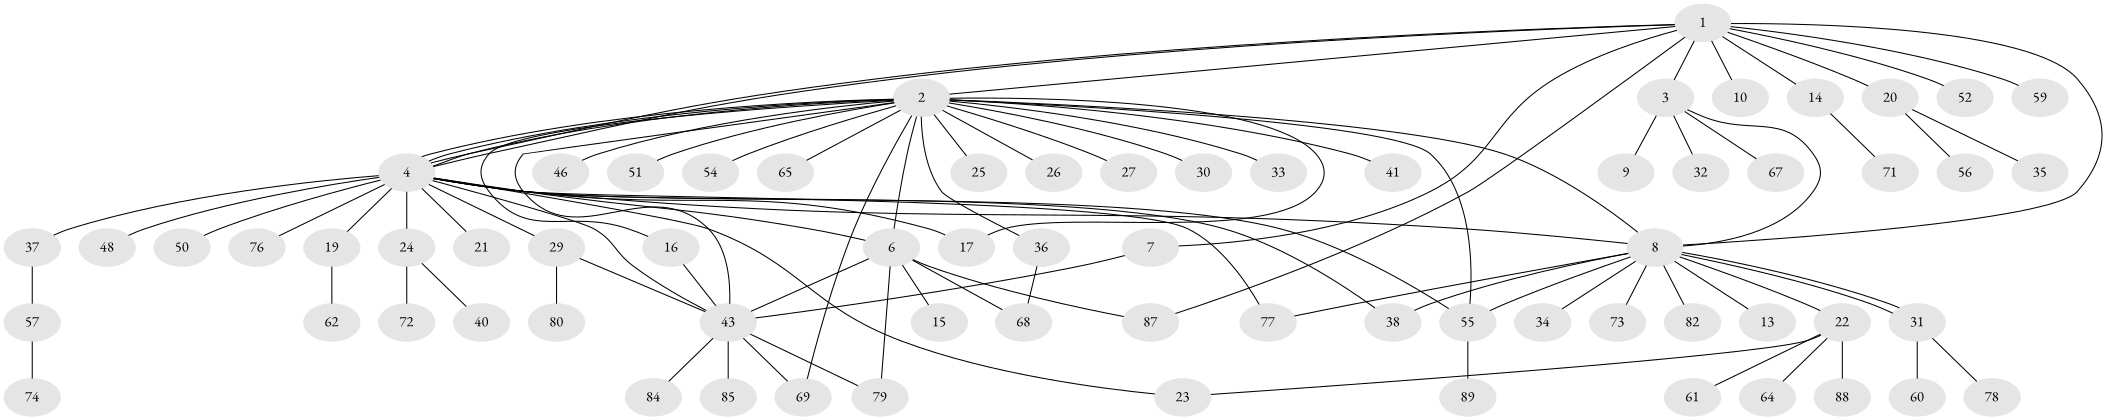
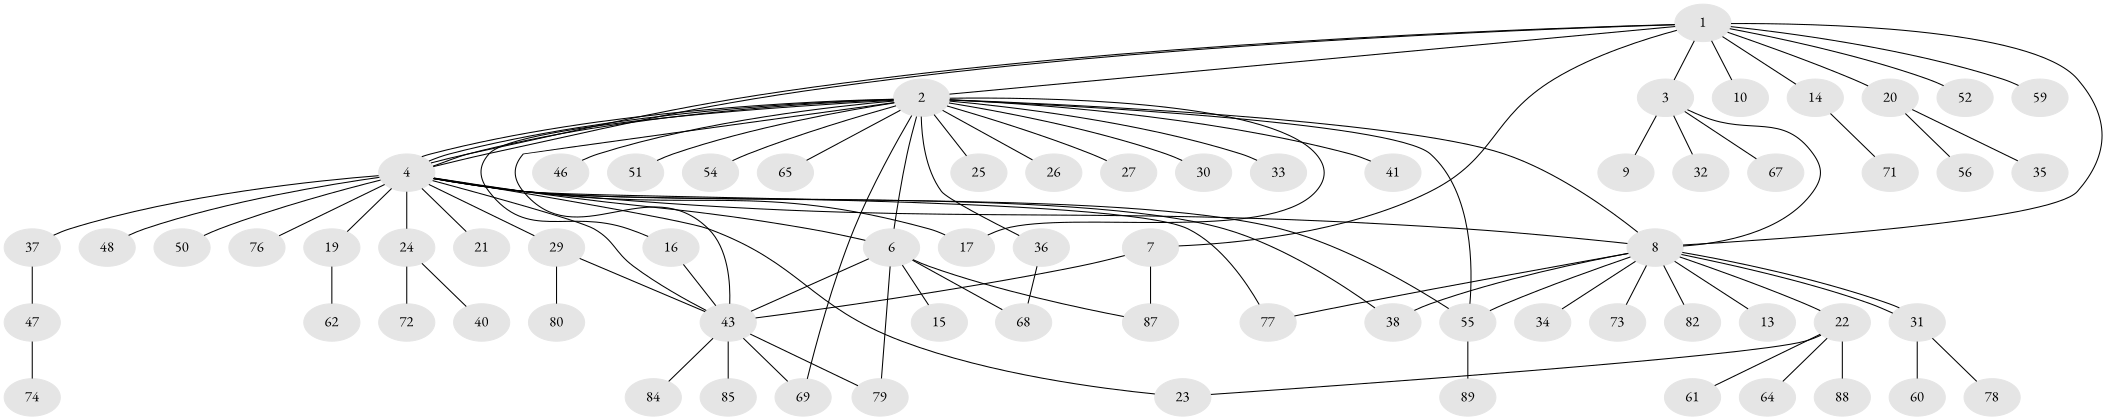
(1445, 204) -> (1151, 285)
(32, 322) -> (32, 322)
